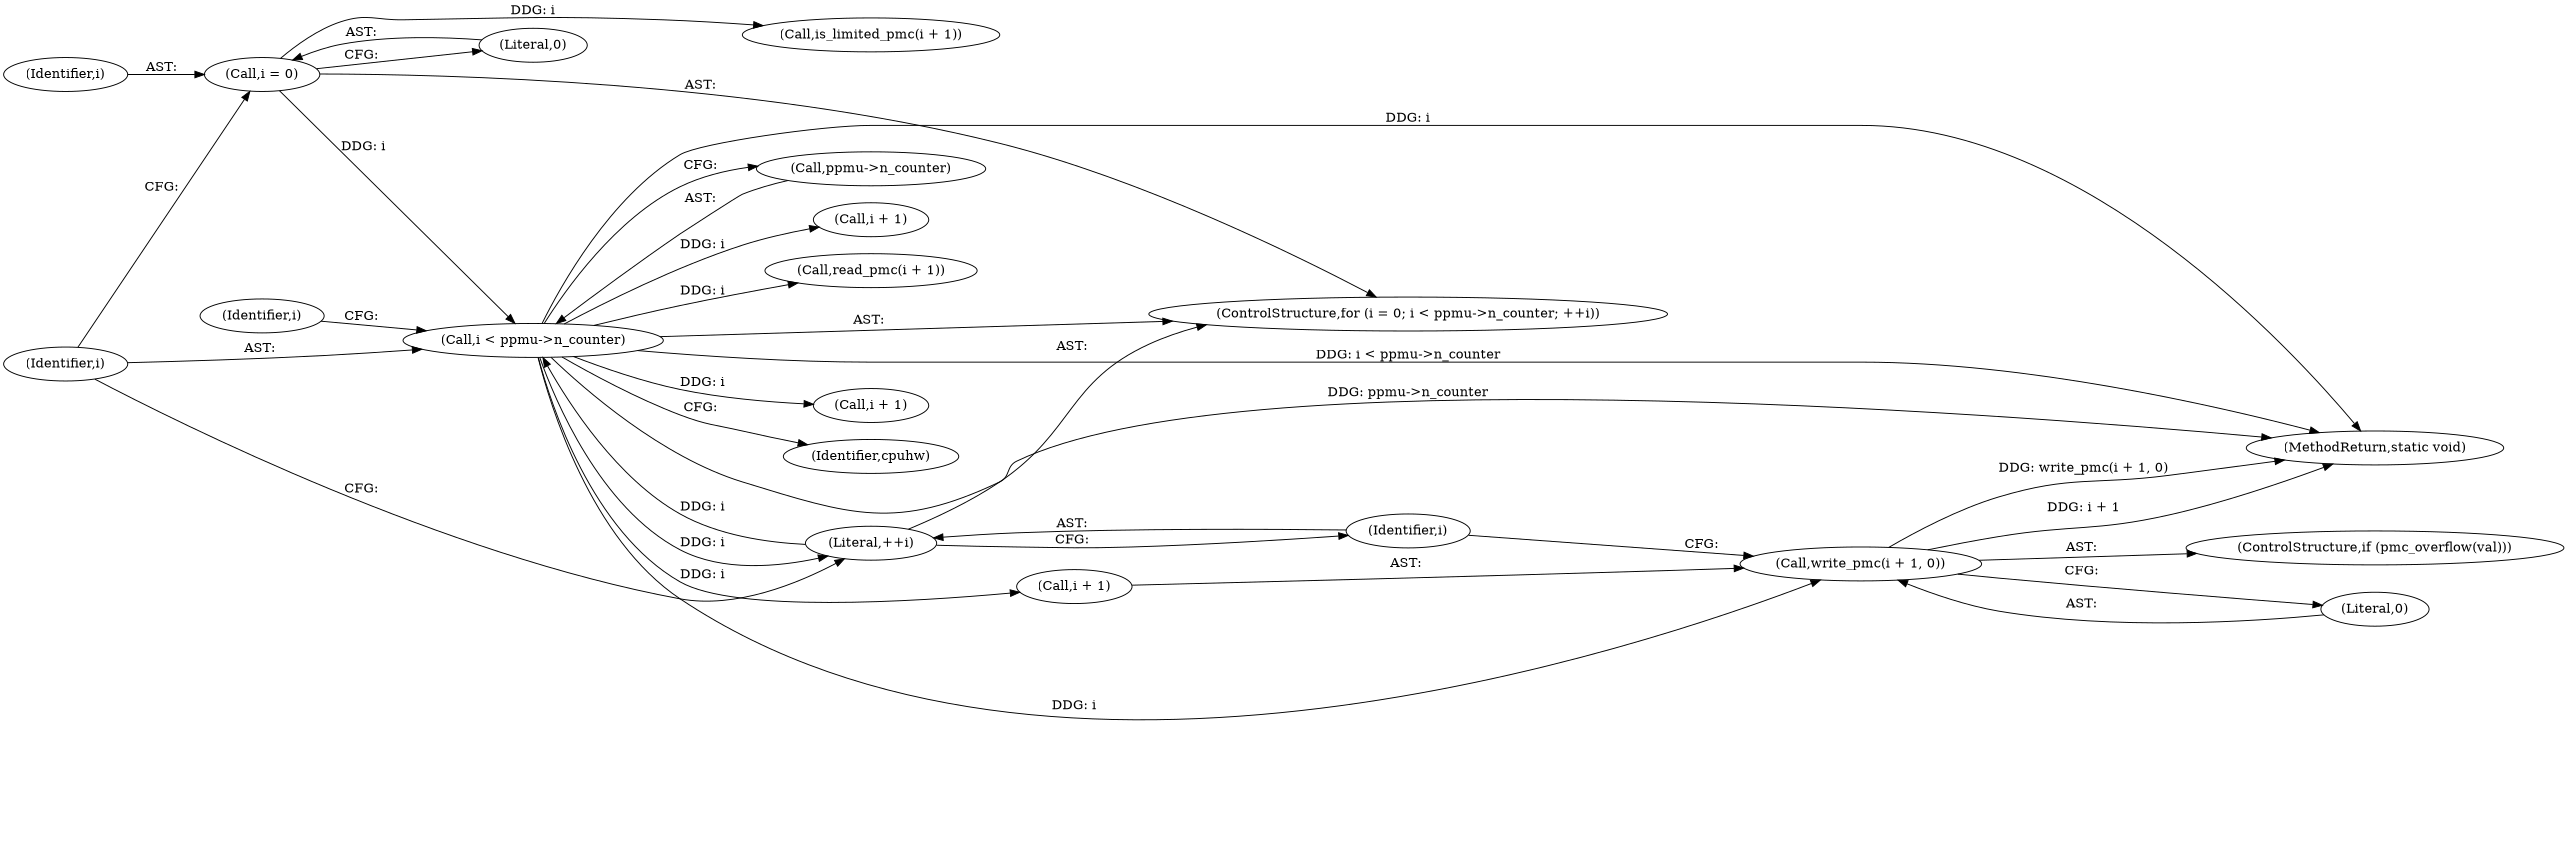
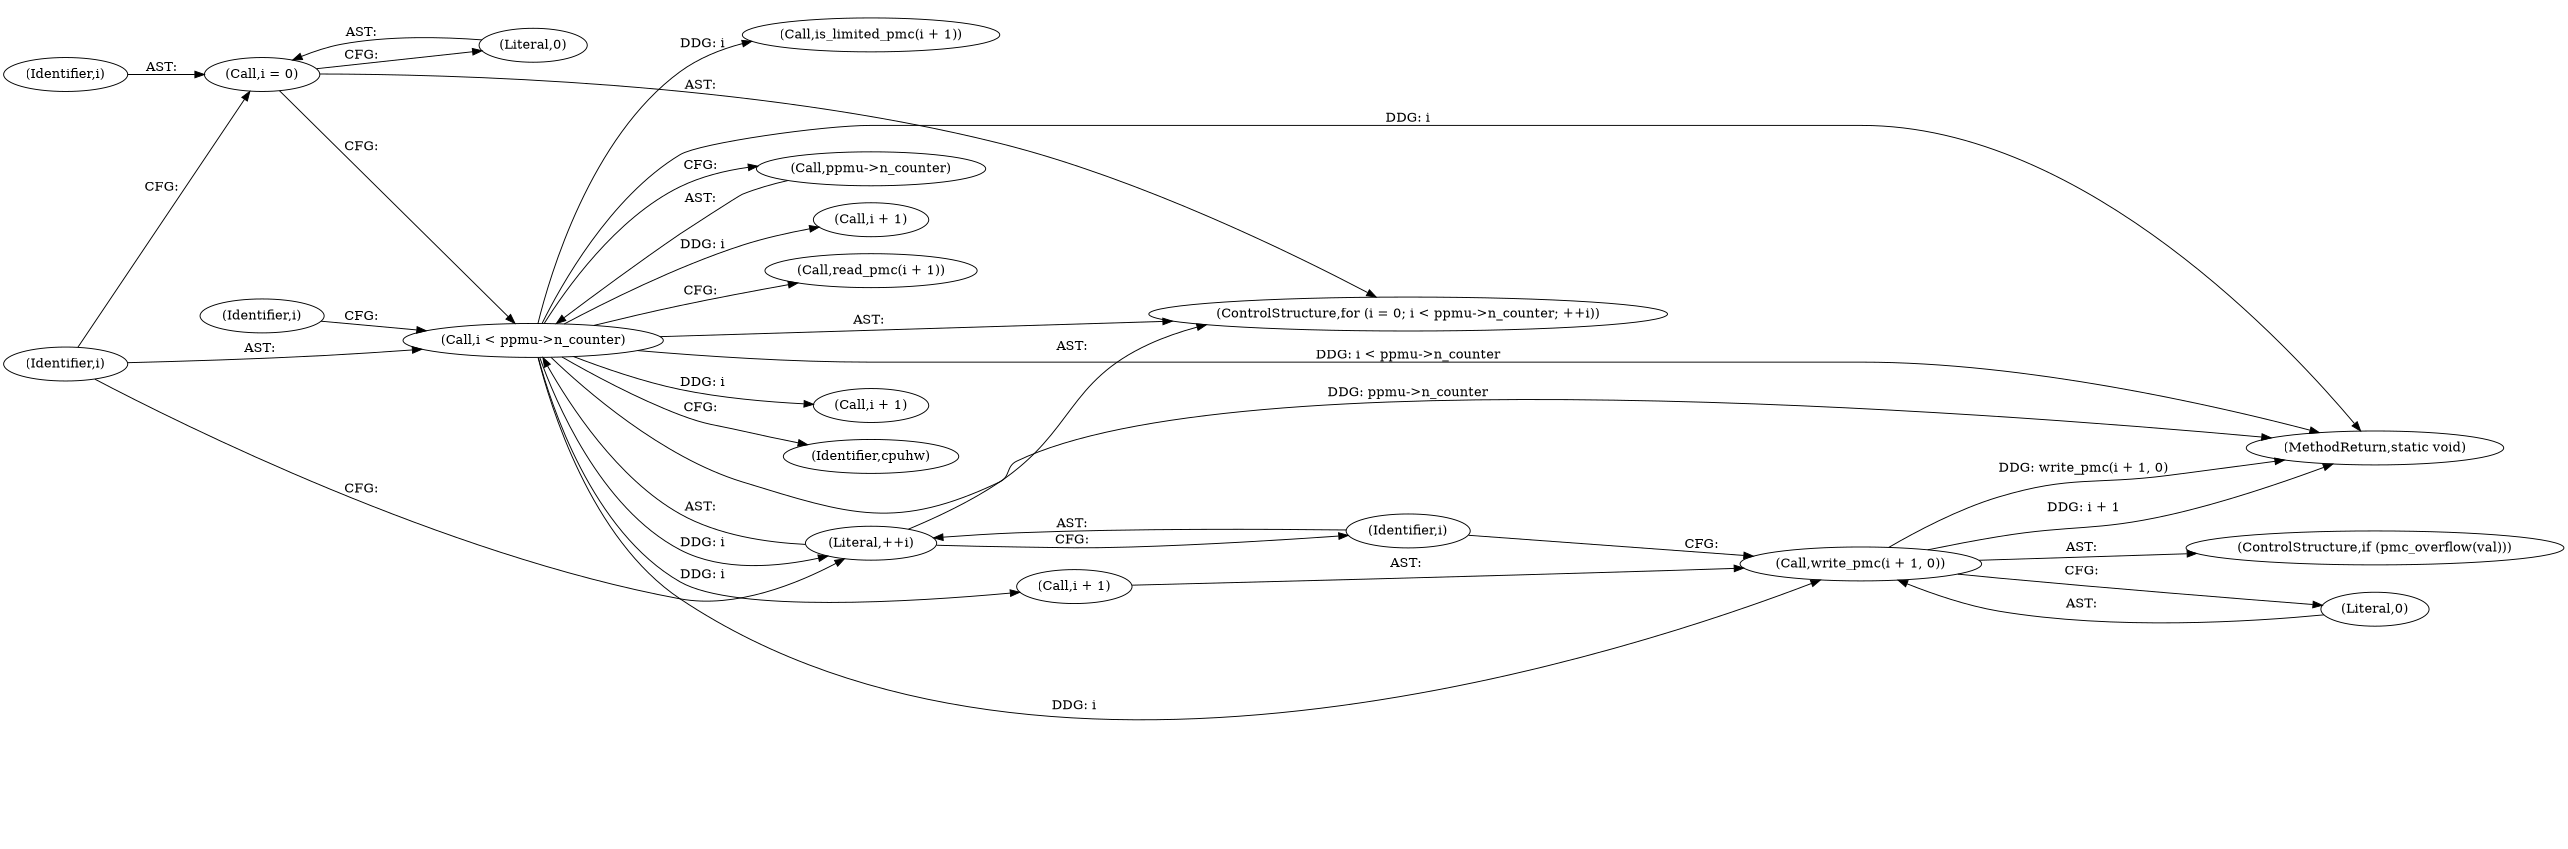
(512, 18) -> (606, 156)
(364, 147) -> (364, 147)
(703, 291) -> (703, 291)
(703, 507) -> (703, 507)
